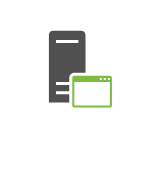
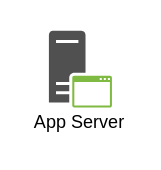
none -> (79, 122)
